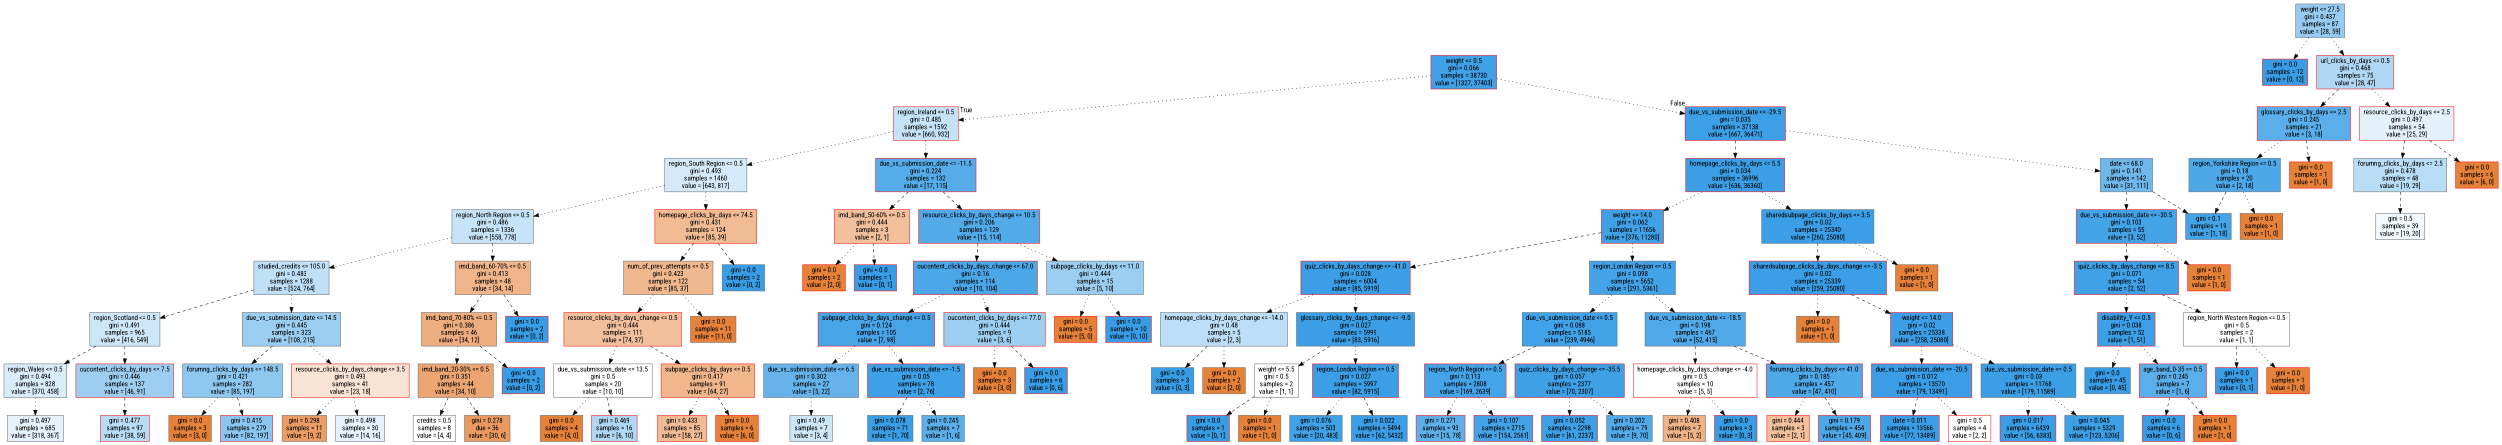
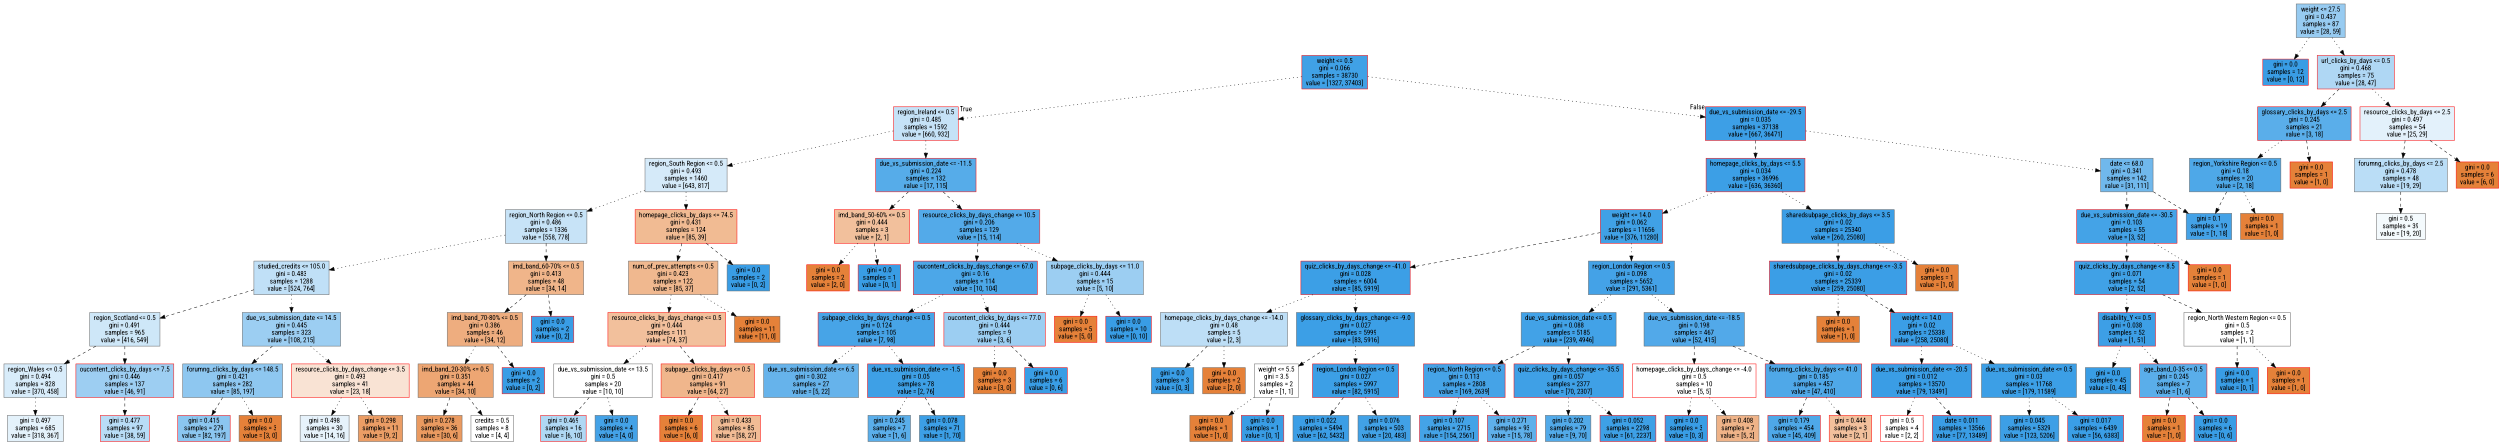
(2126, 175) -> (2127, 175)
(1276, 381) -> (1276, 381)
(487, 428) -> (439, 428)
(561, 428) -> (616, 428)
(811, 428) -> none
